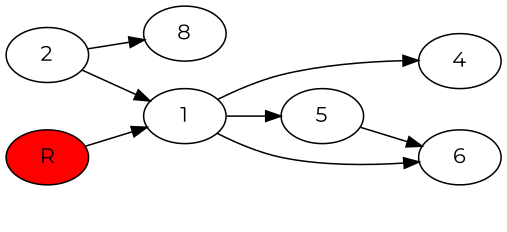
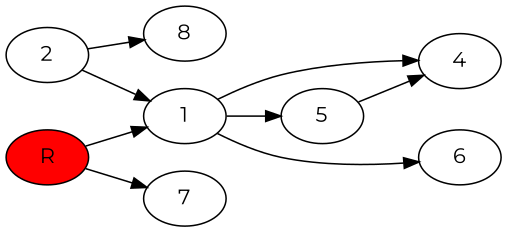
(384, 135) -> (384, 92)
none -> (185, 199)
